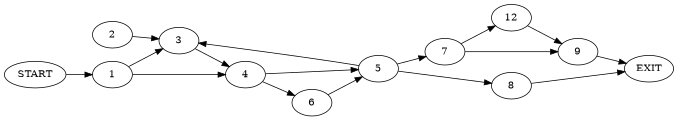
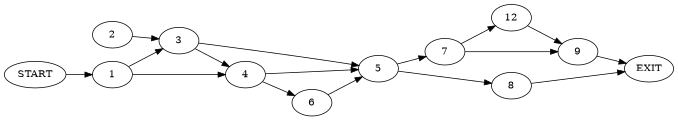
(283, 54) -> (275, 53)
